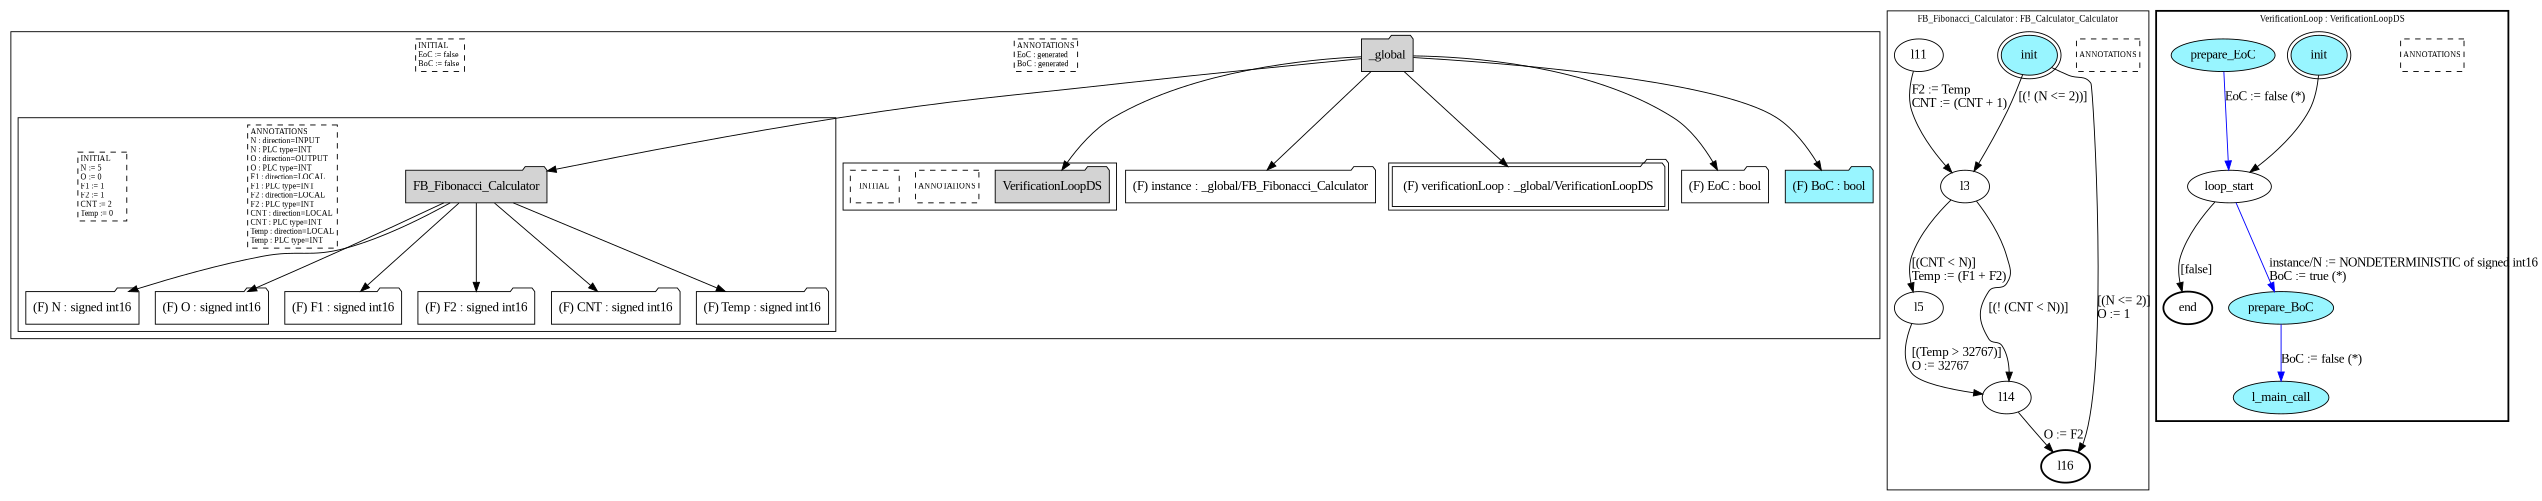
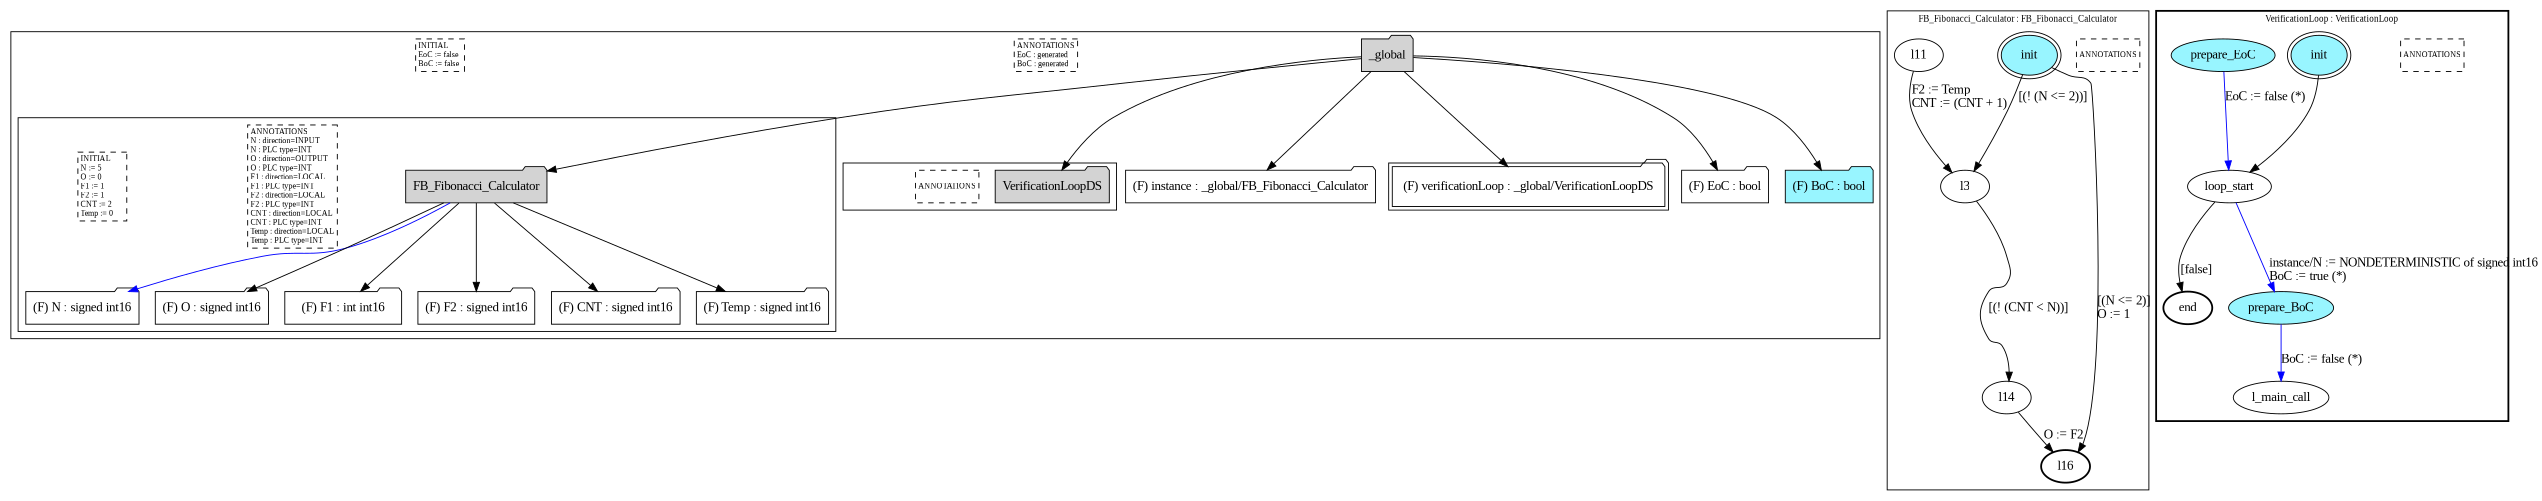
(2018, 19) -> (2018, 19)
(2332, 19) -> (2332, 19)
(875, 187) -> none
(297, 253) -> (297, 253)
(343, 308) -> (343, 308)
(1919, 308) -> none
(2281, 398) -> (2281, 398)
